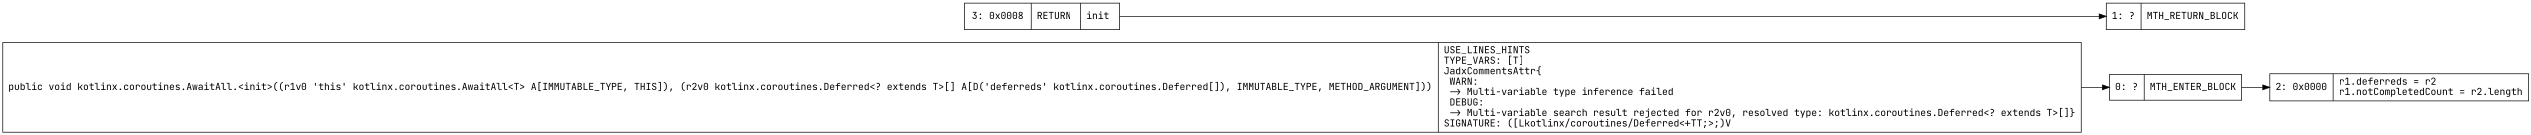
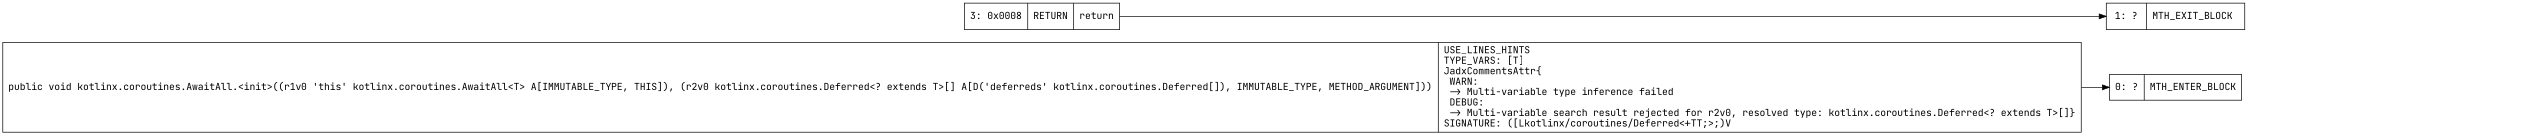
(1098, 16) -> (1097, 16)
(2193, 16) -> (2193, 16)
(2399, 87) -> none
